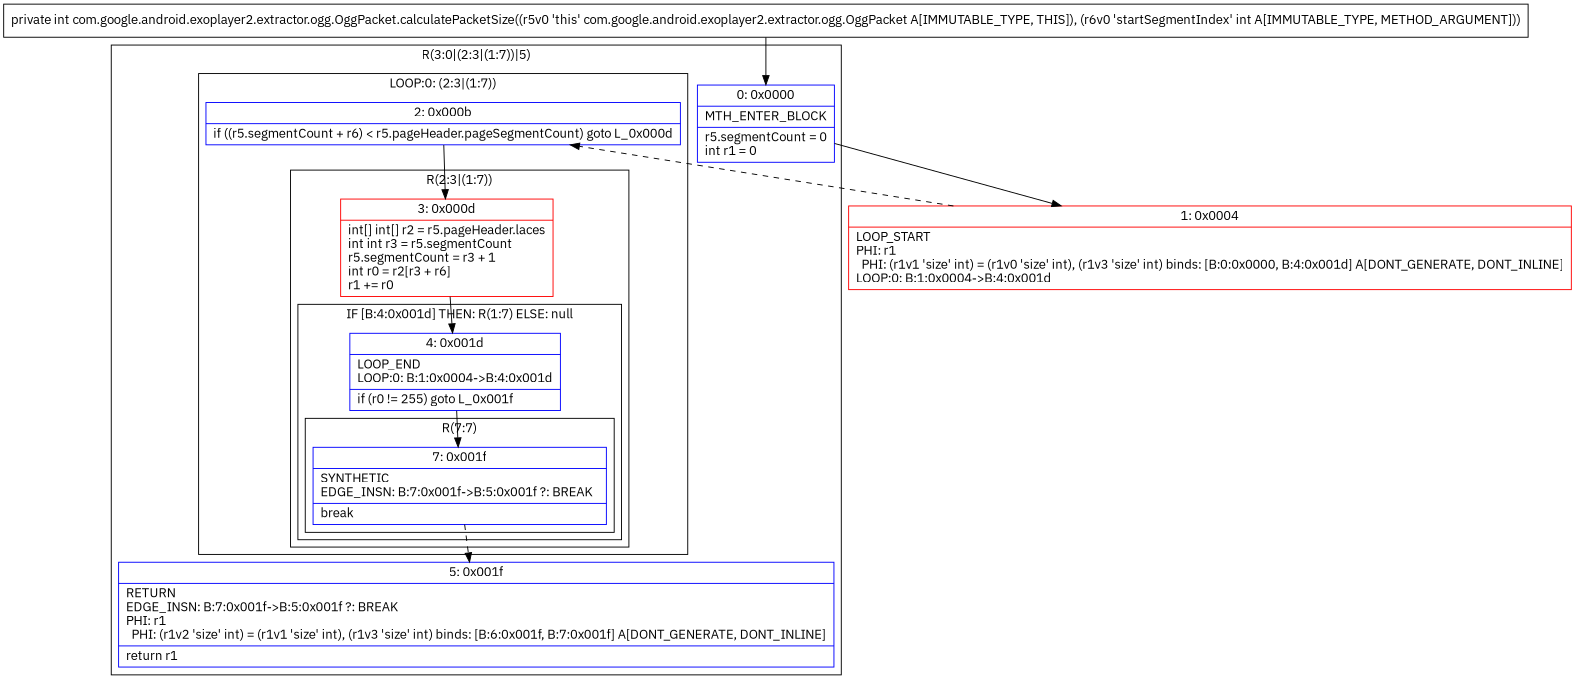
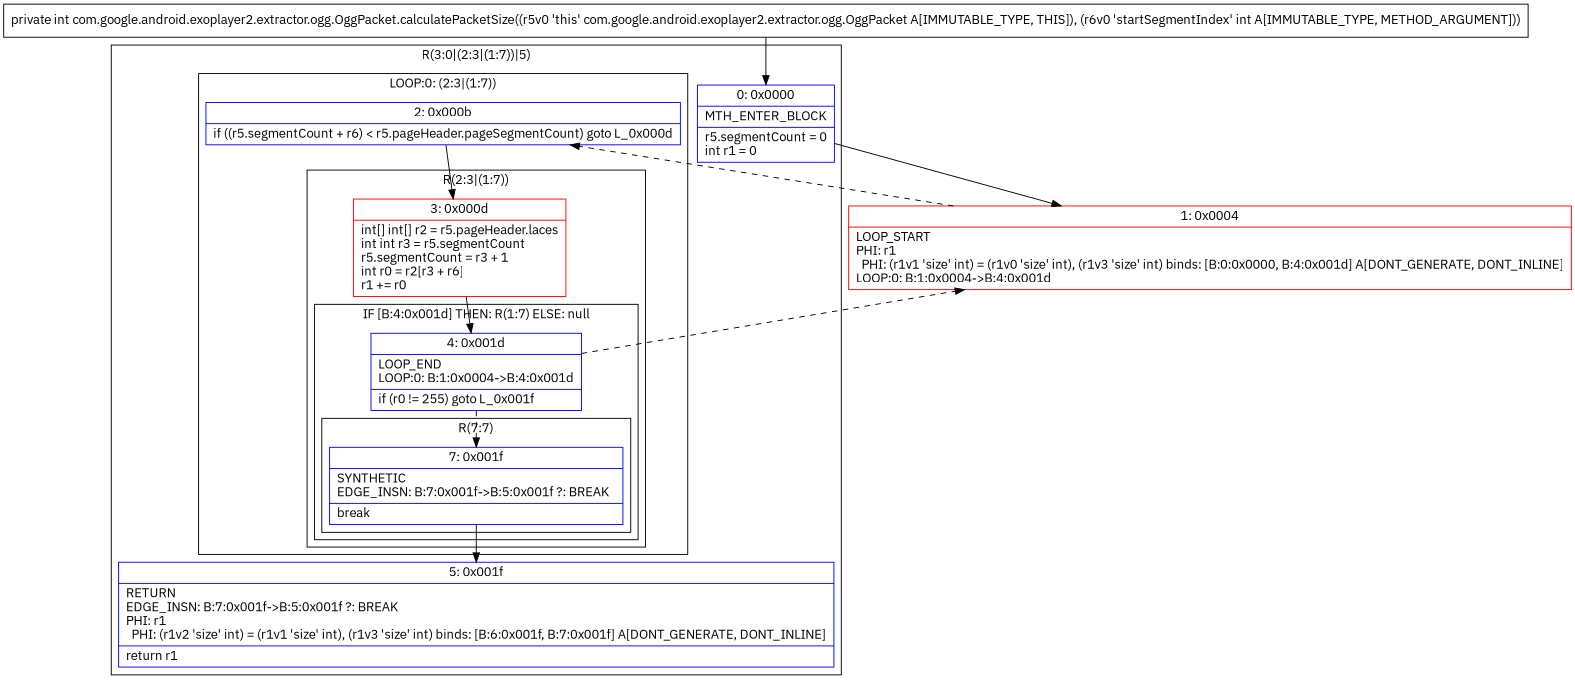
none -> (768, 322)
(457, 424) -> (476, 424)
(466, 539) -> (476, 539)
